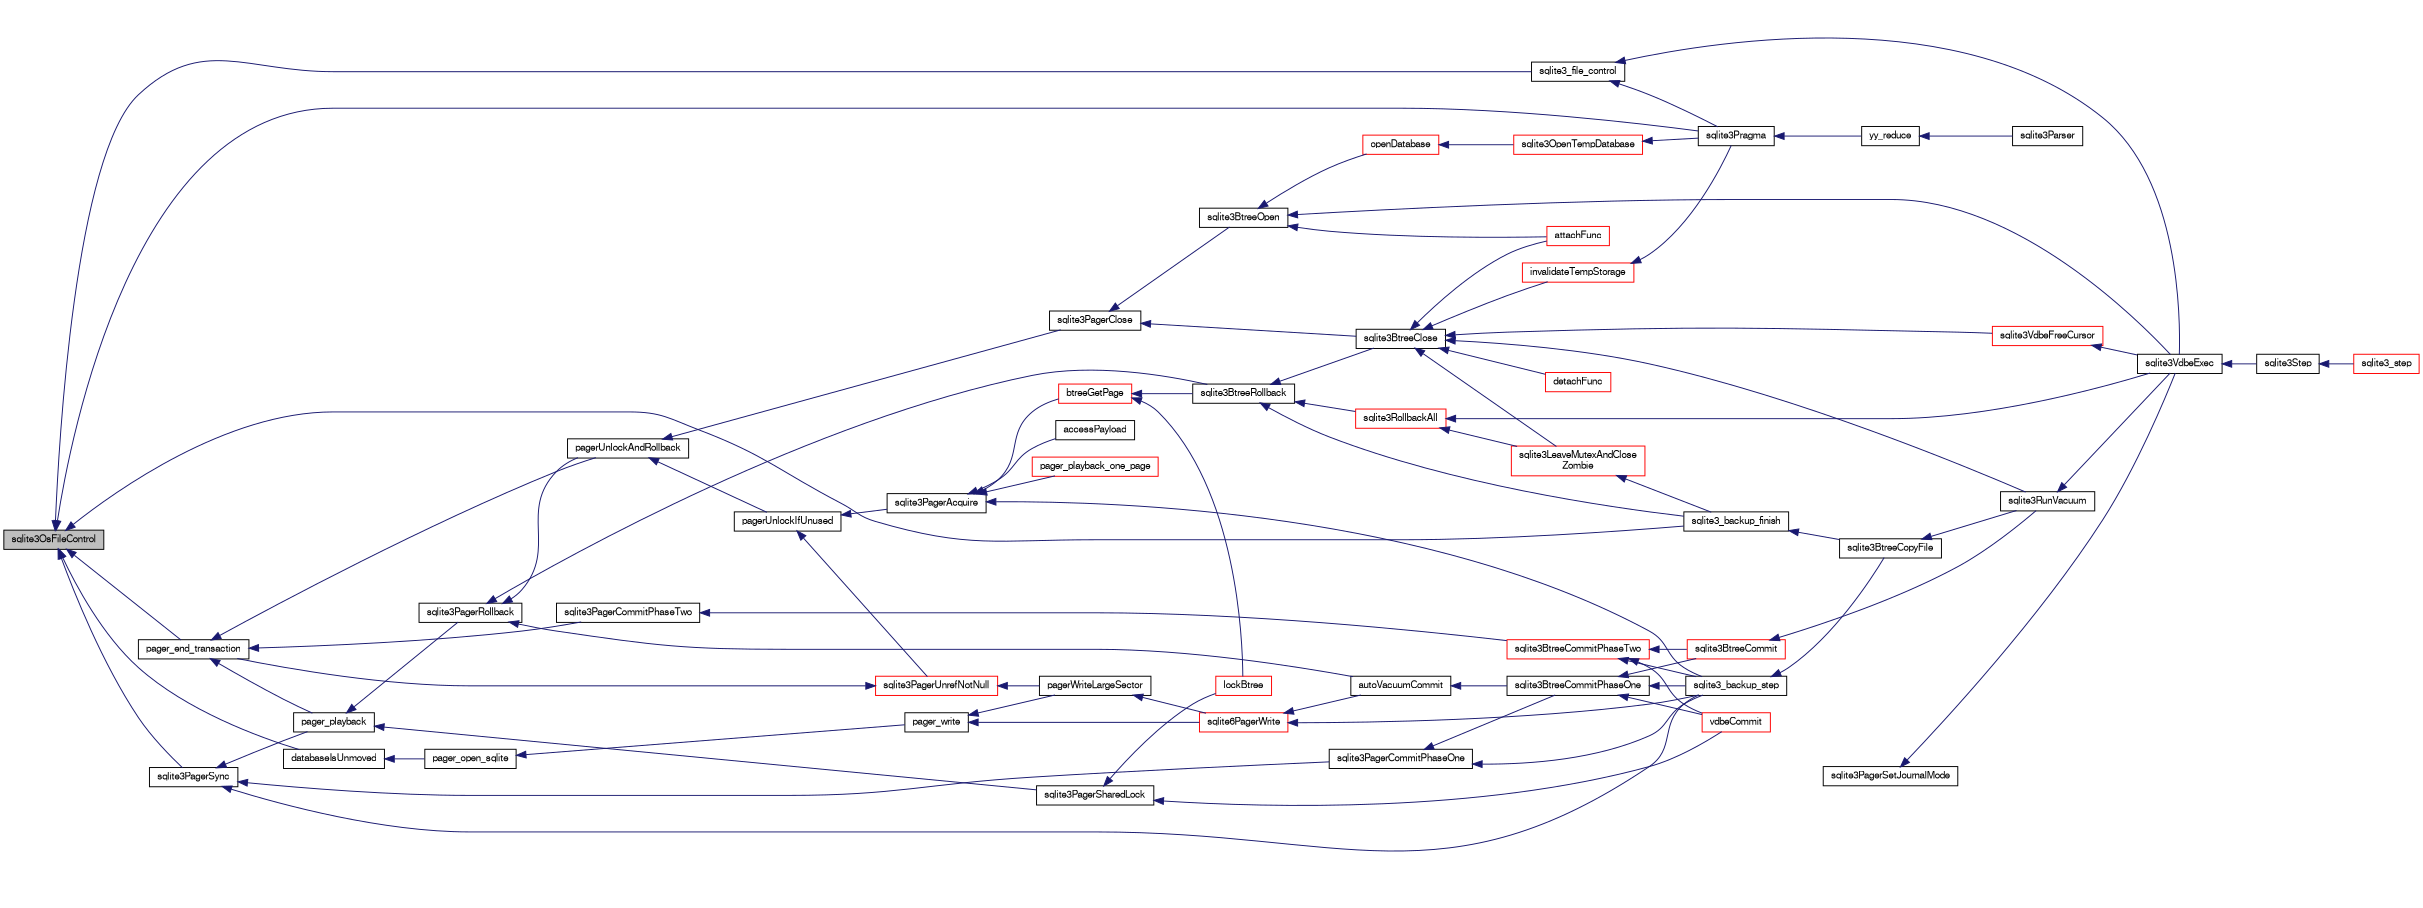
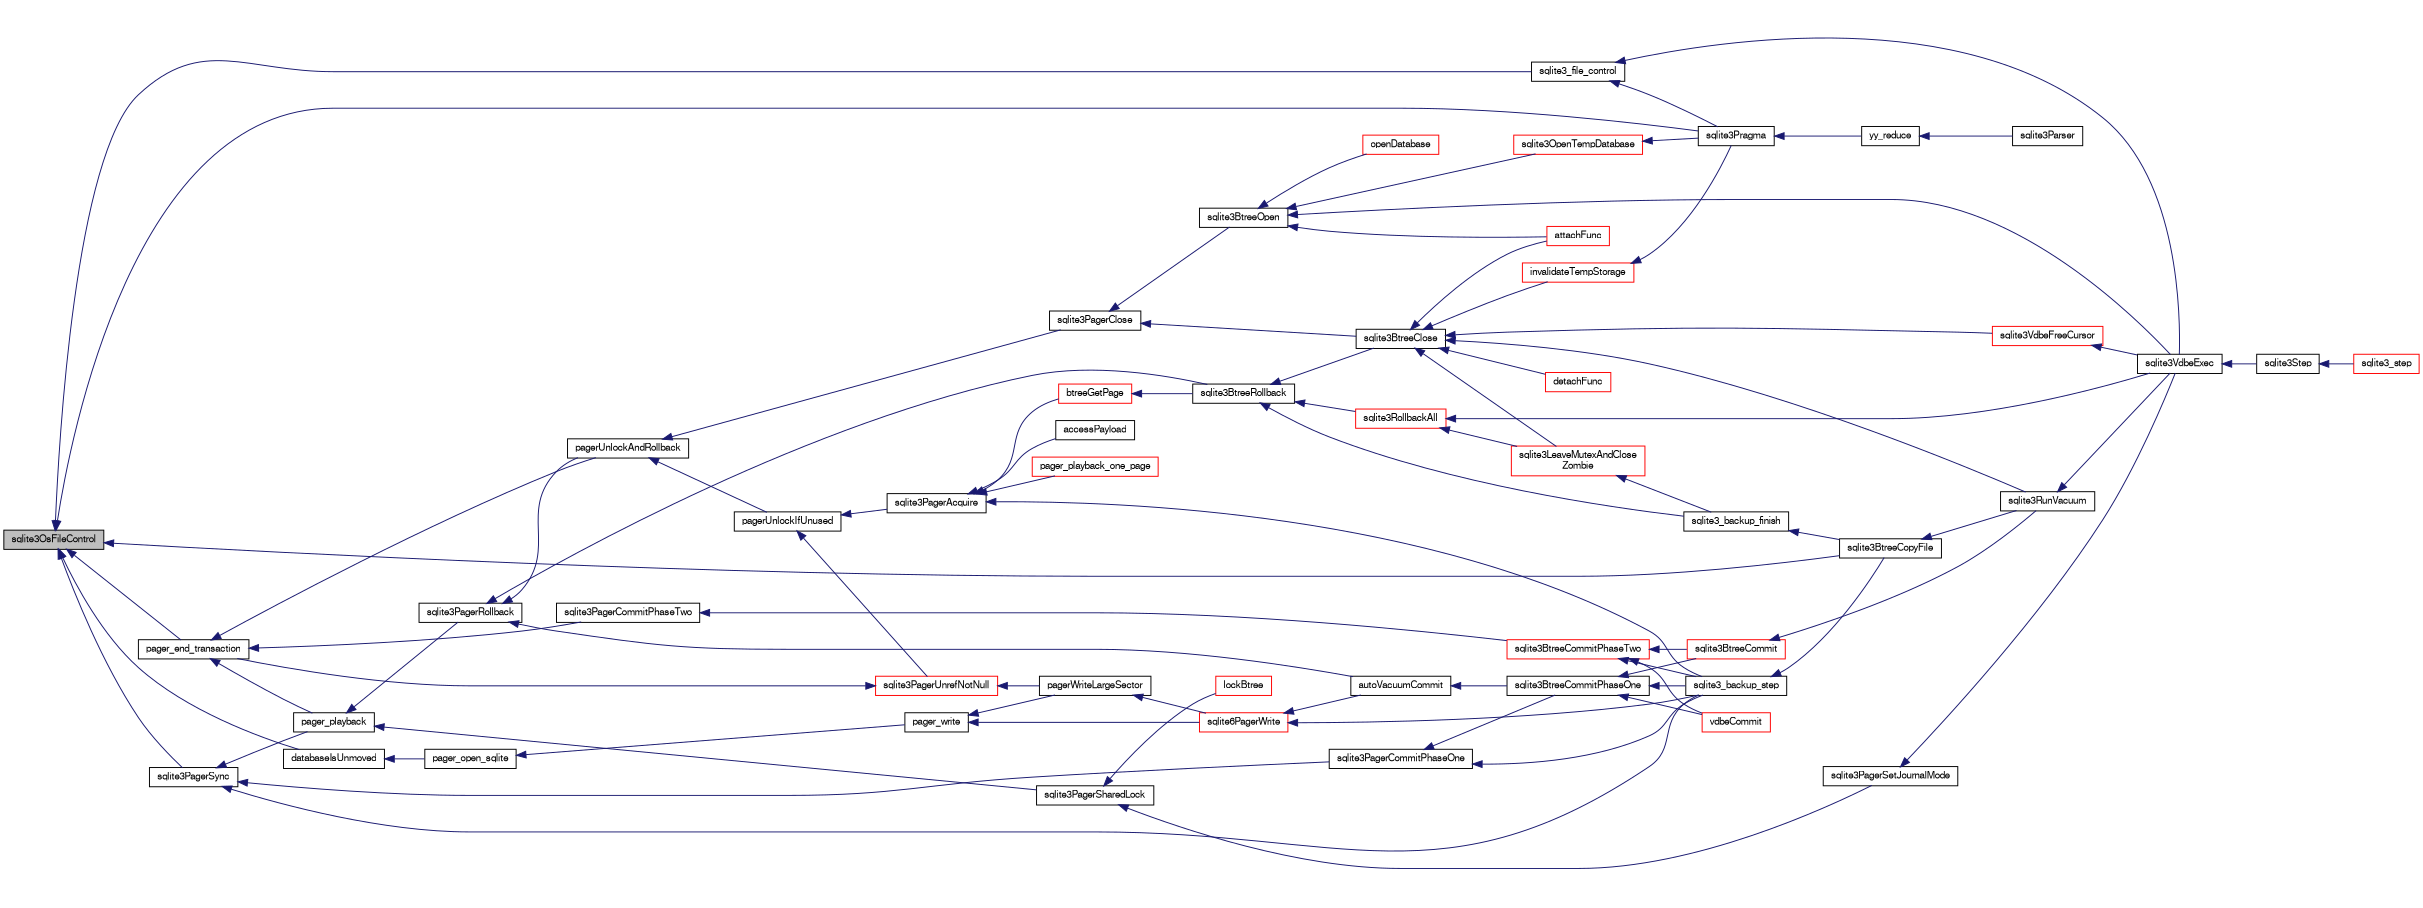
(1481, 145) -> (1416, 180)
(819, 491) -> (977, 575)
(1221, 526) -> none
(1448, 800) -> (1503, 868)
